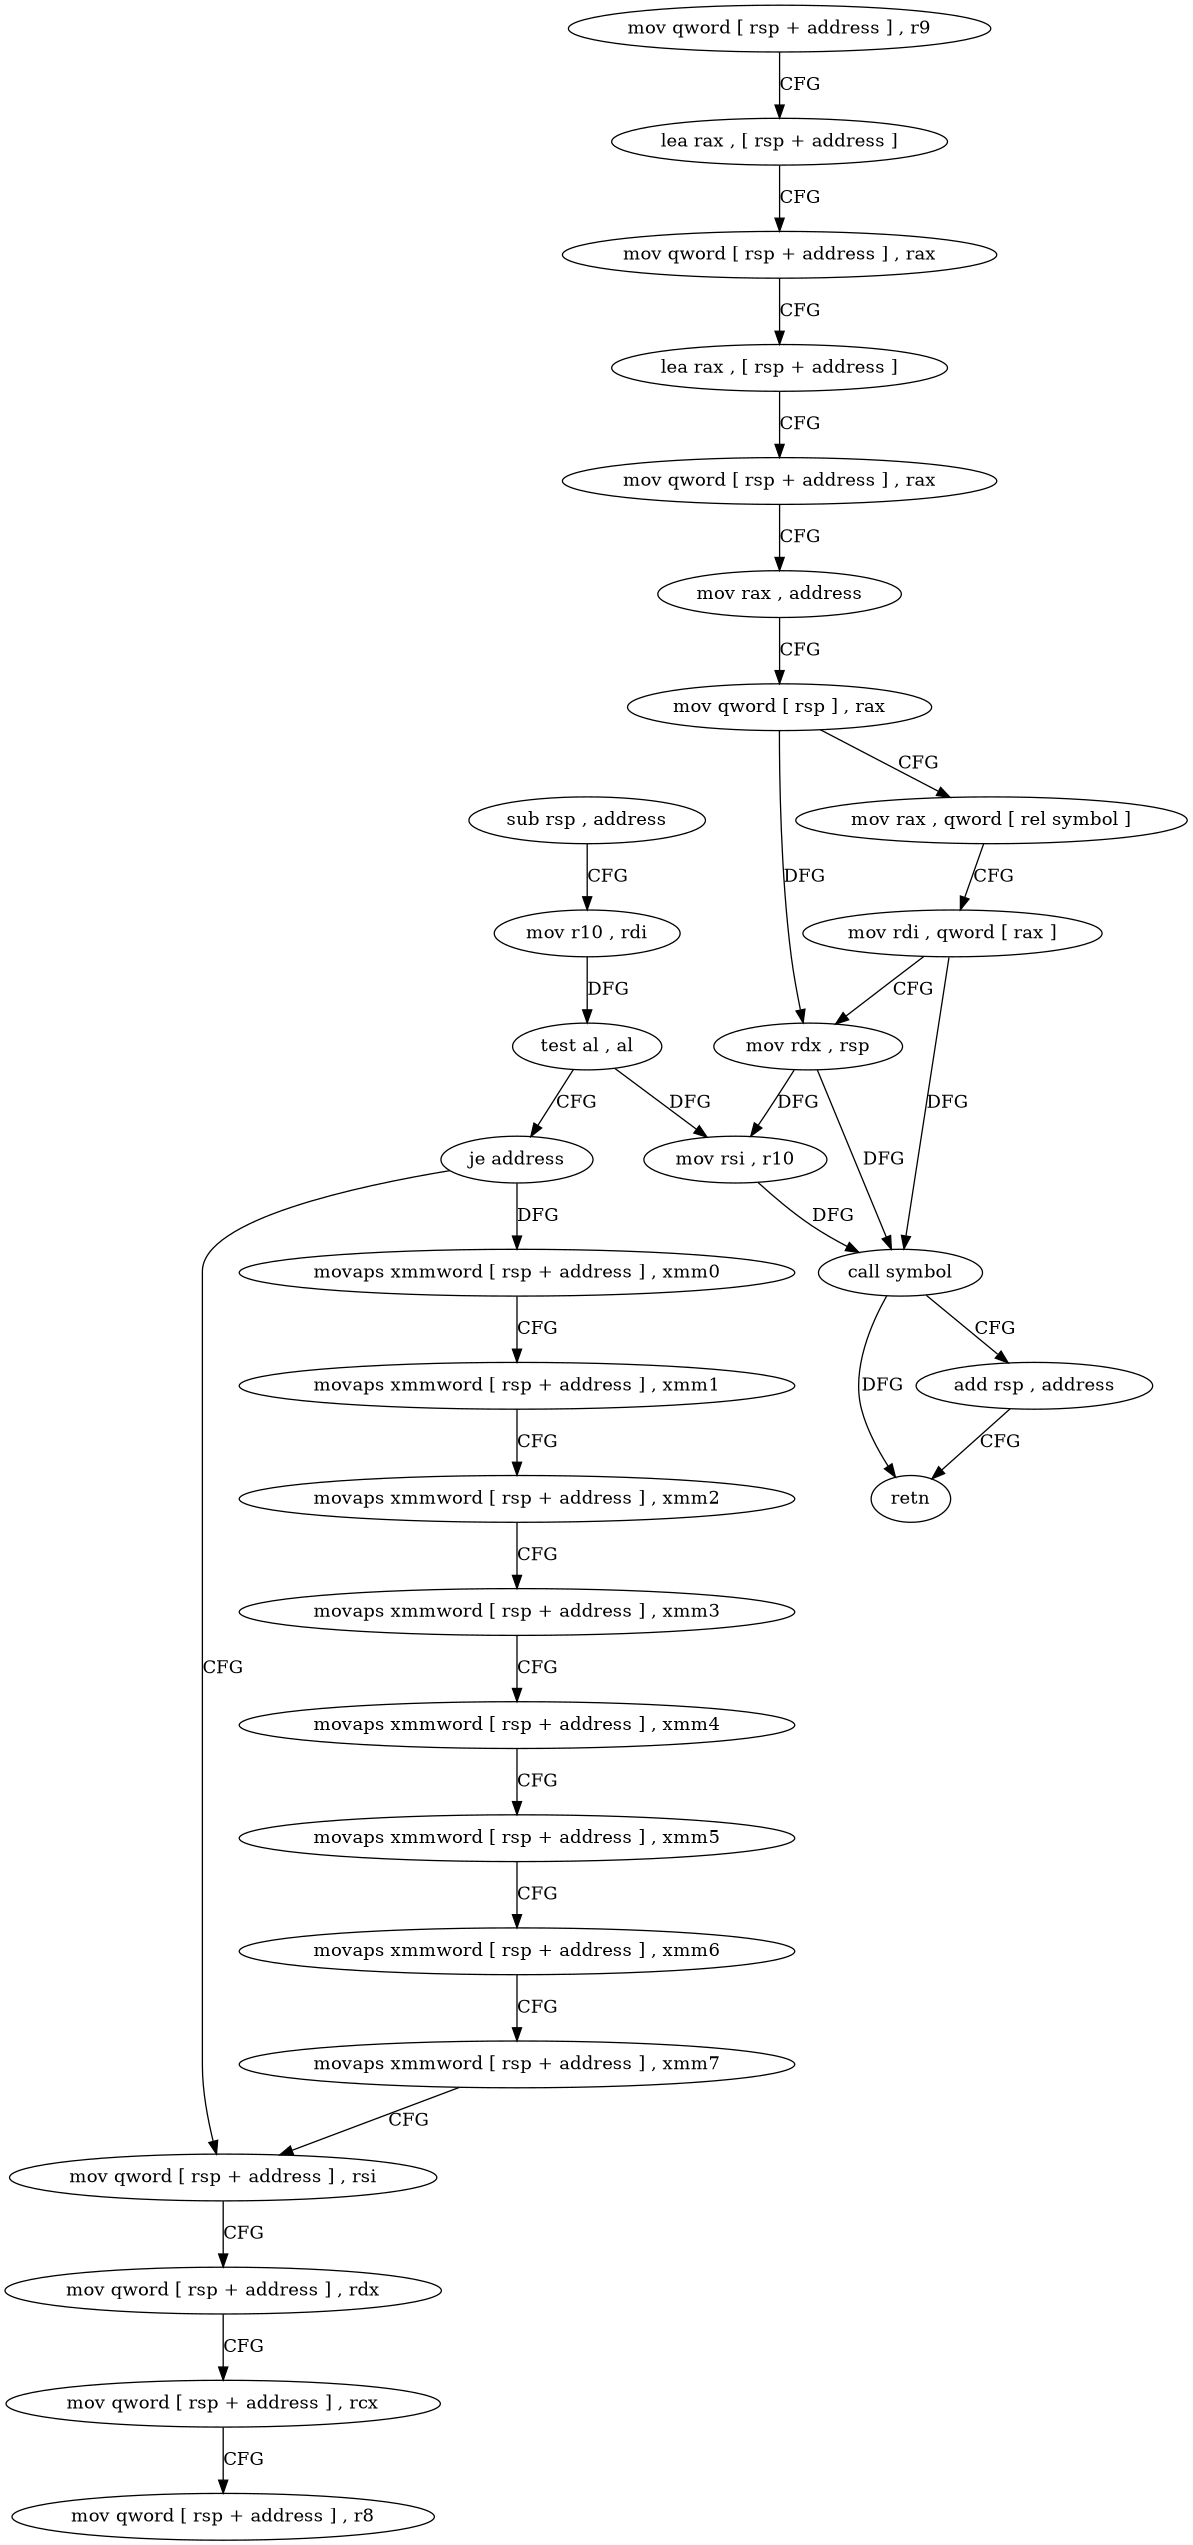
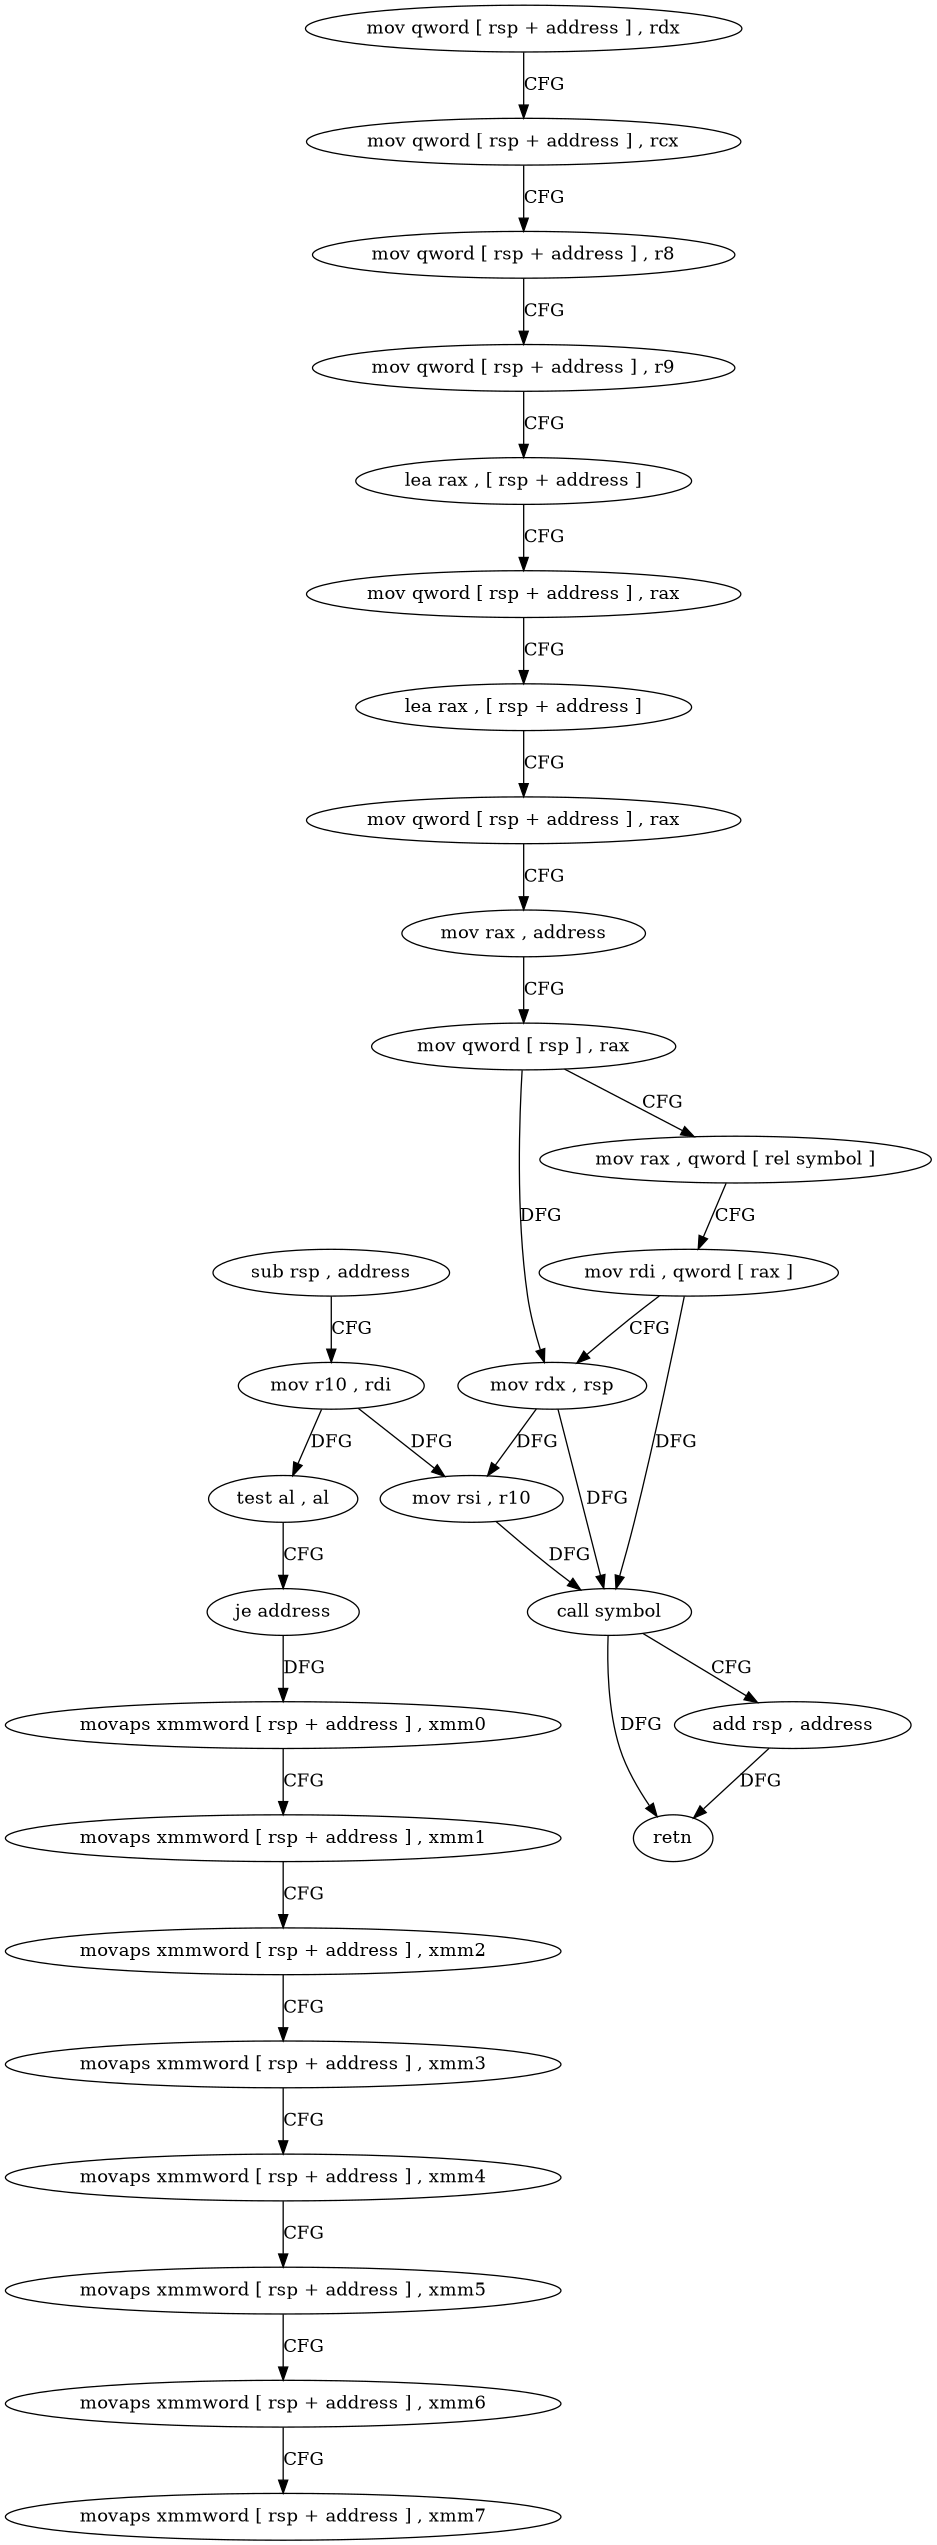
none -> (524, 305)
(656, 1099) -> (396, 1438)
(1001, 1442) -> (761, 1782)
(223, 2177) -> none
